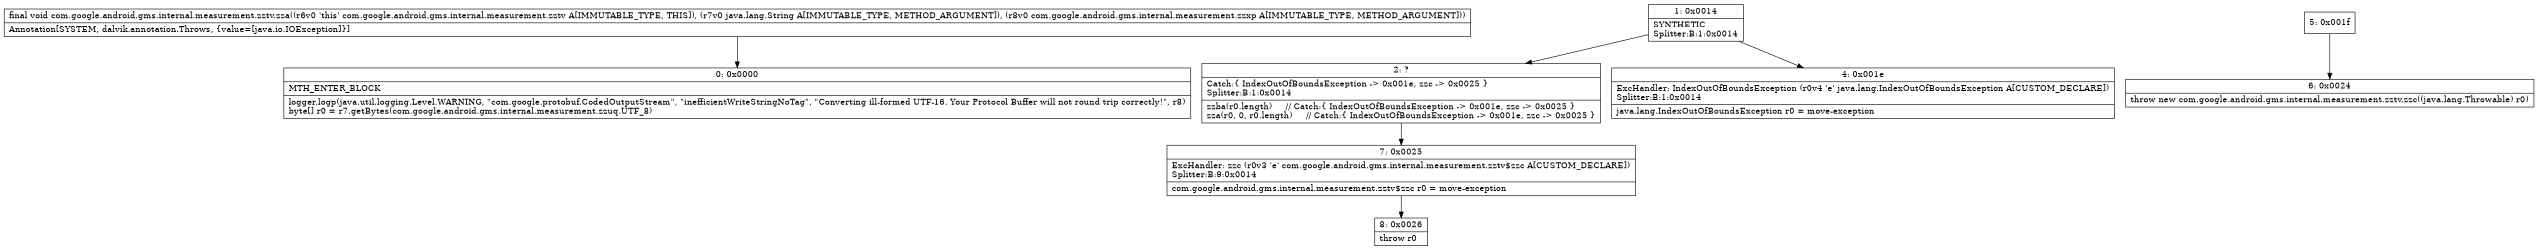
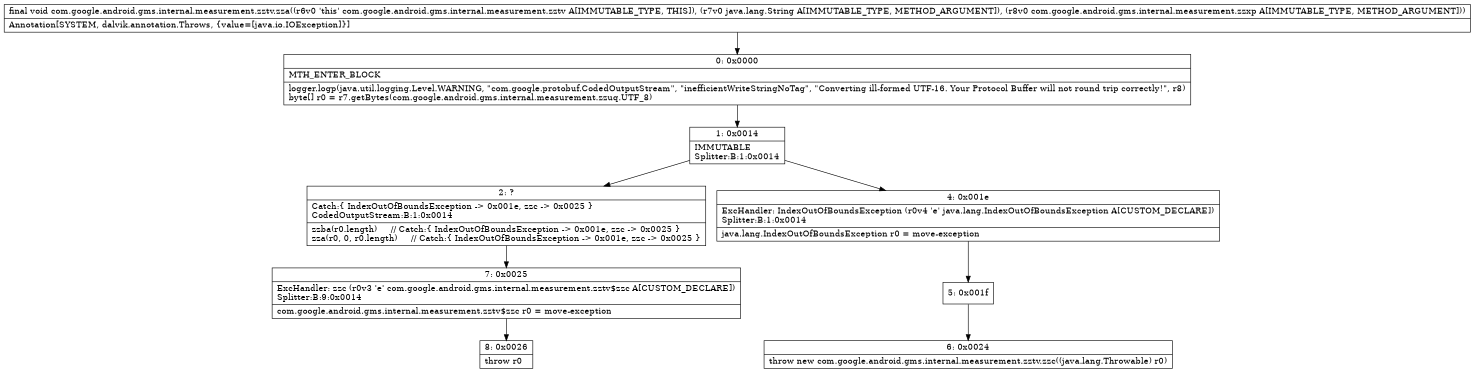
(1680, 25) -> (723, 148)
(1249, 93) -> (382, 216)
none -> (737, 113)
none -> (968, 259)
